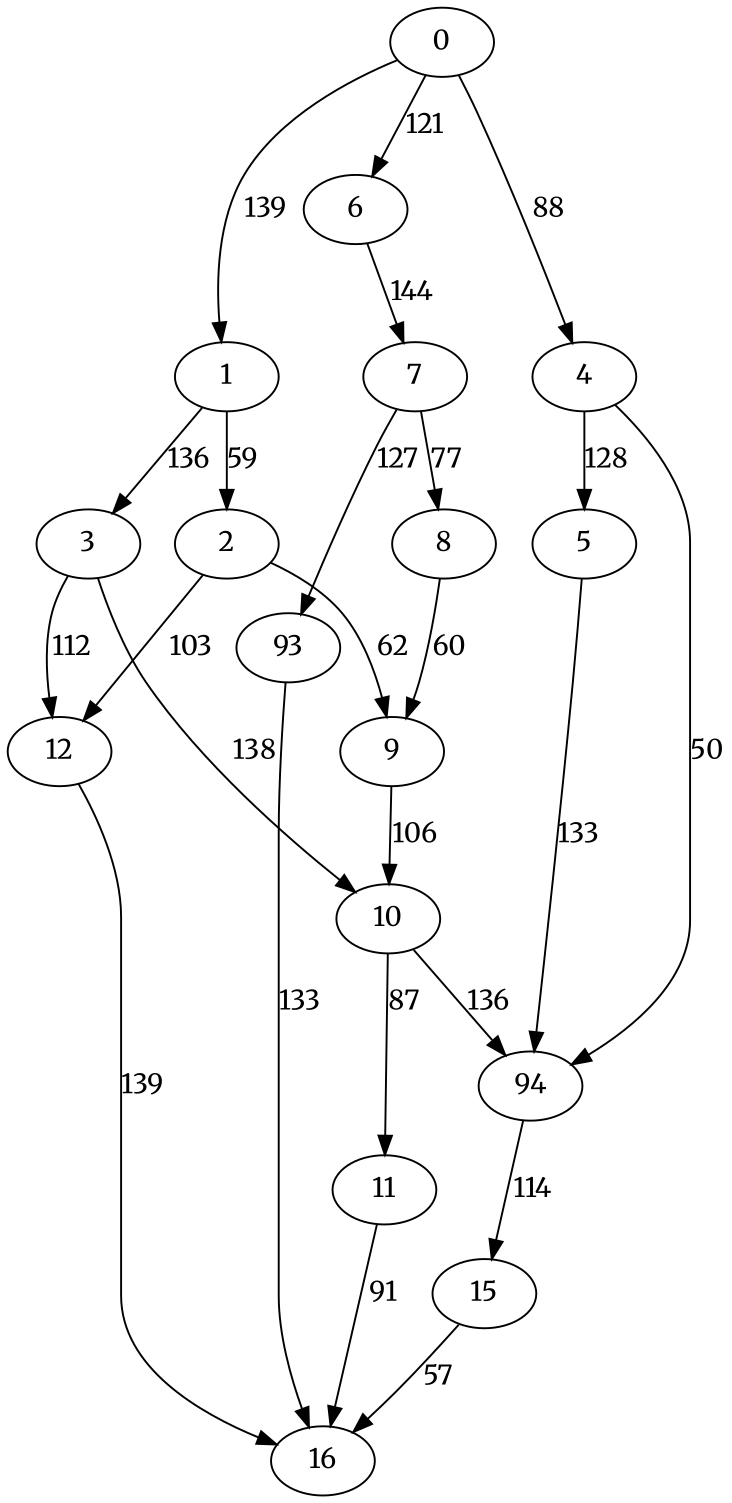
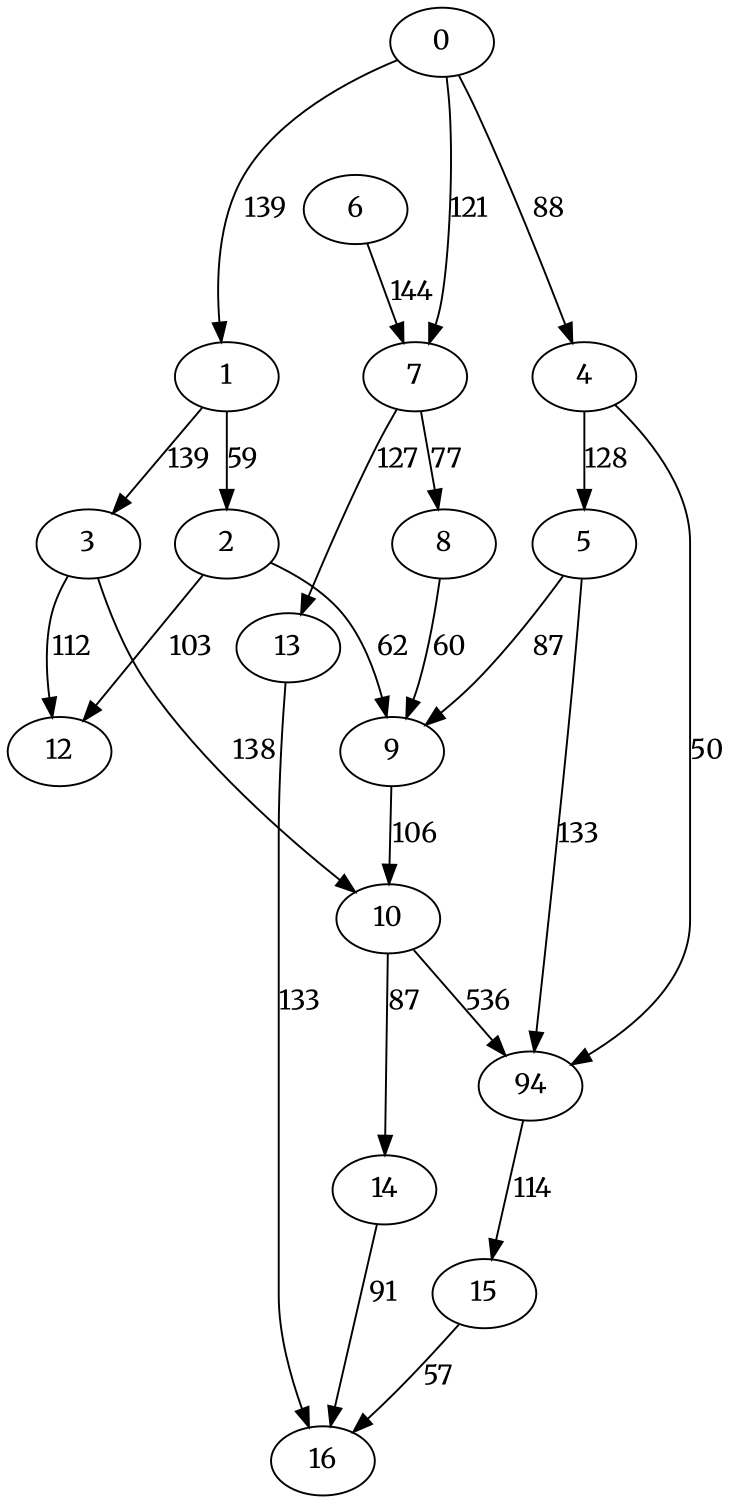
(403, 117) -> (450, 201)
(188, 460) -> (188, 460)
(288, 648) -> (288, 648)
none -> (506, 648)
(488, 1002) -> (488, 1002)
(121, 1140) -> none
(384, 1190) -> (384, 1190)
